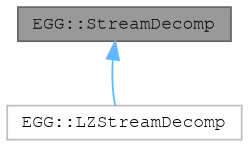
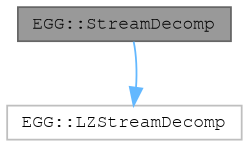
(113, 83) -> (136, 64)
